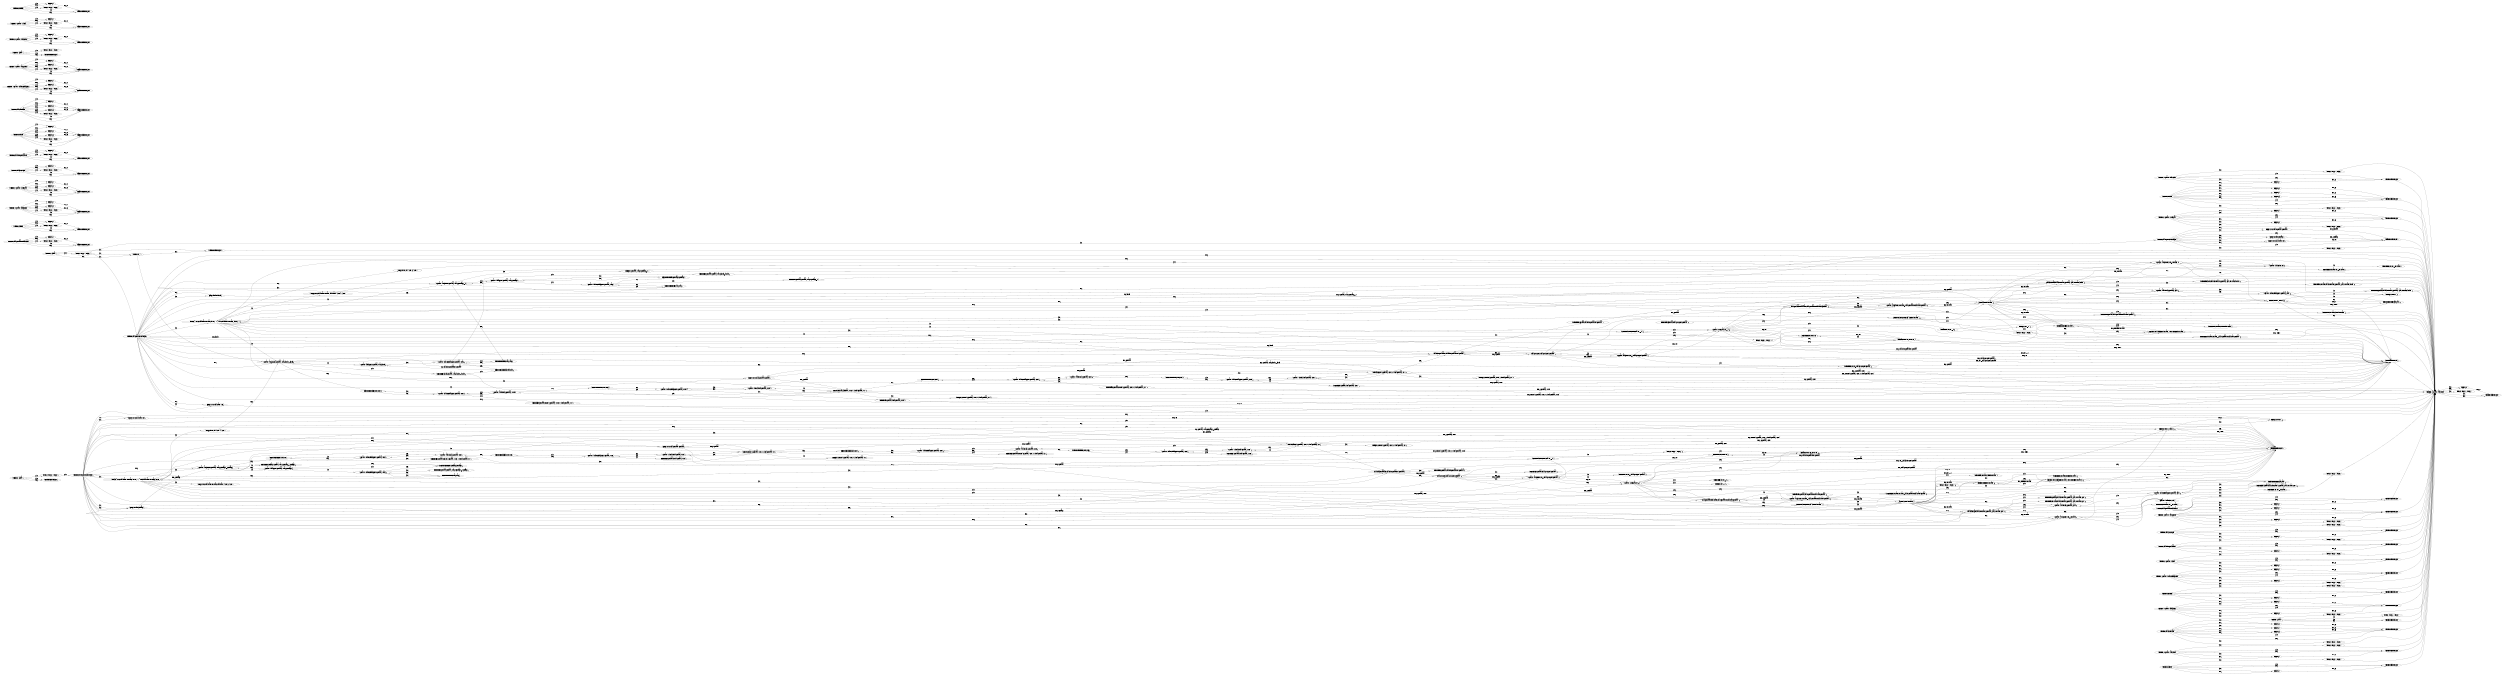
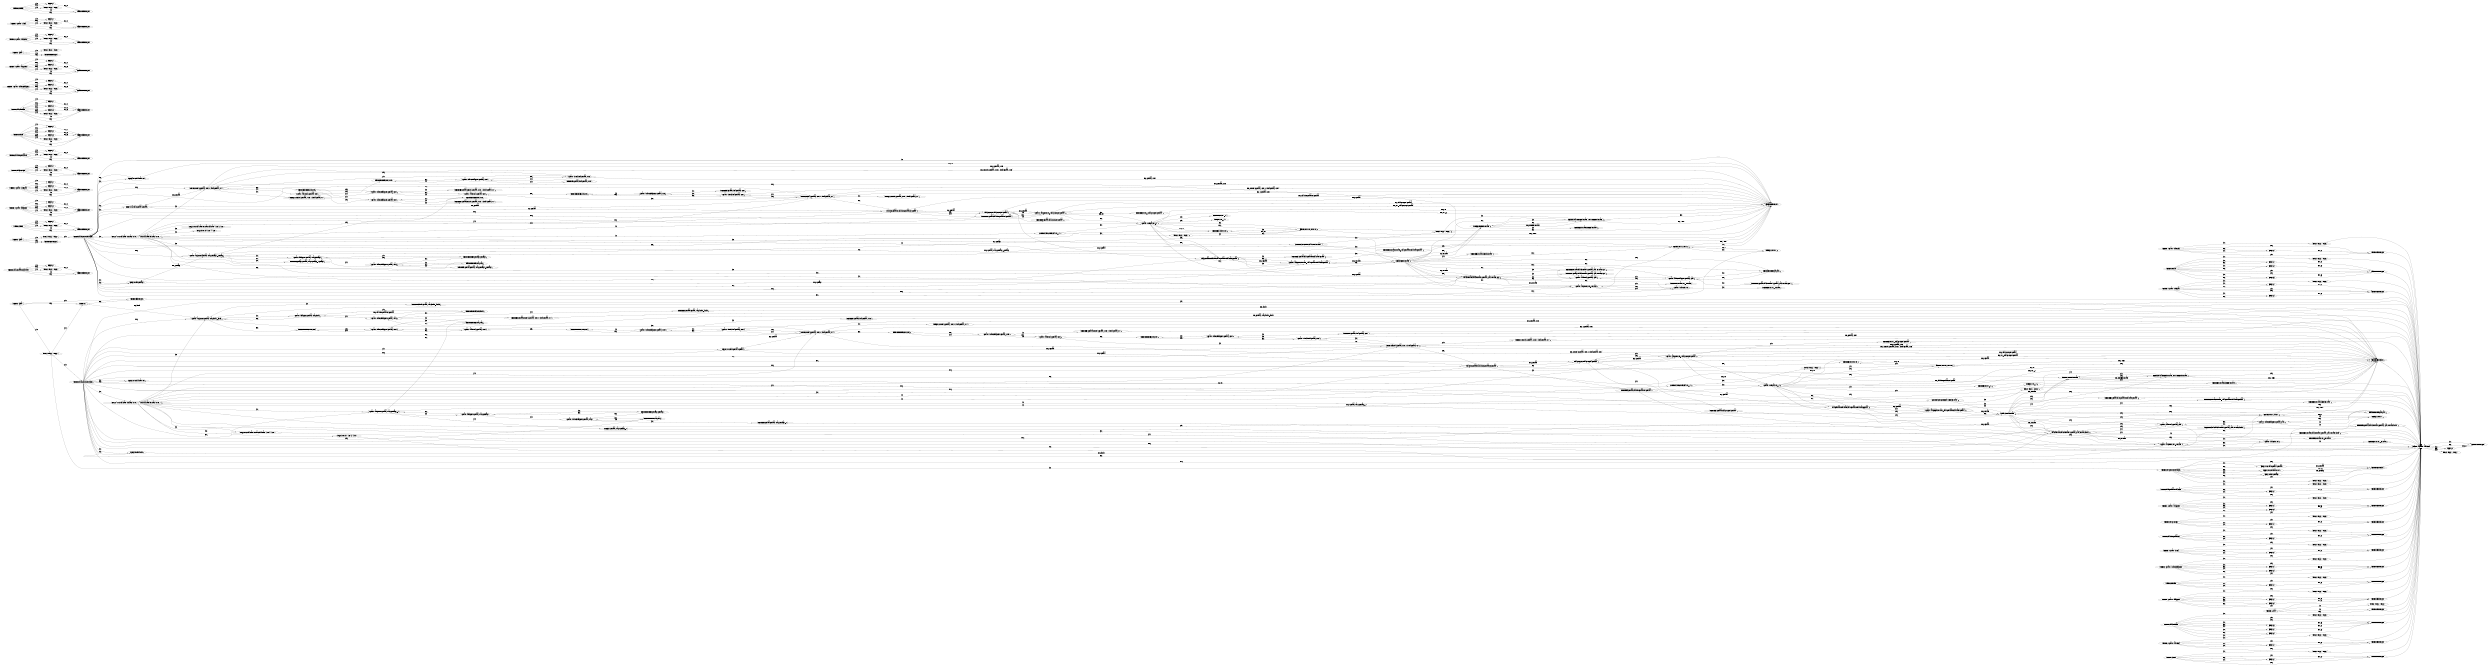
(481, 373) -> (389, 311)
(253, 402) -> (262, 320)
